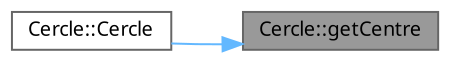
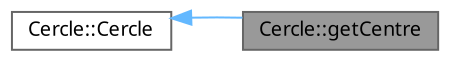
(197, 44) -> (217, 17)
